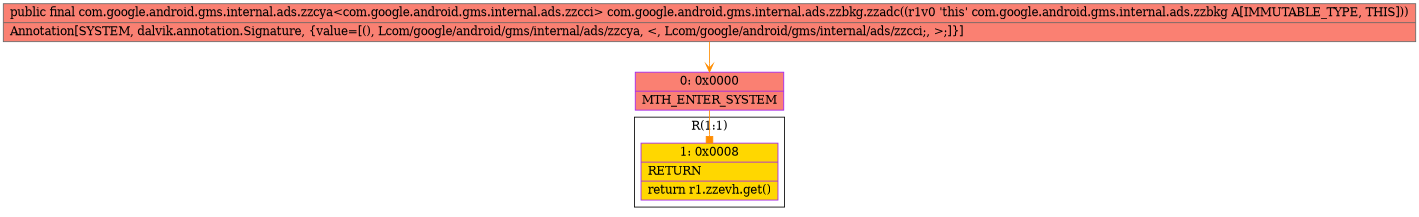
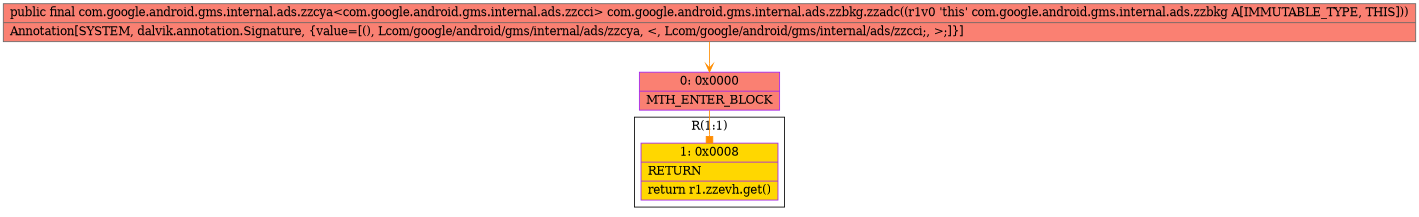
(710, 100) -> (710, 100)
